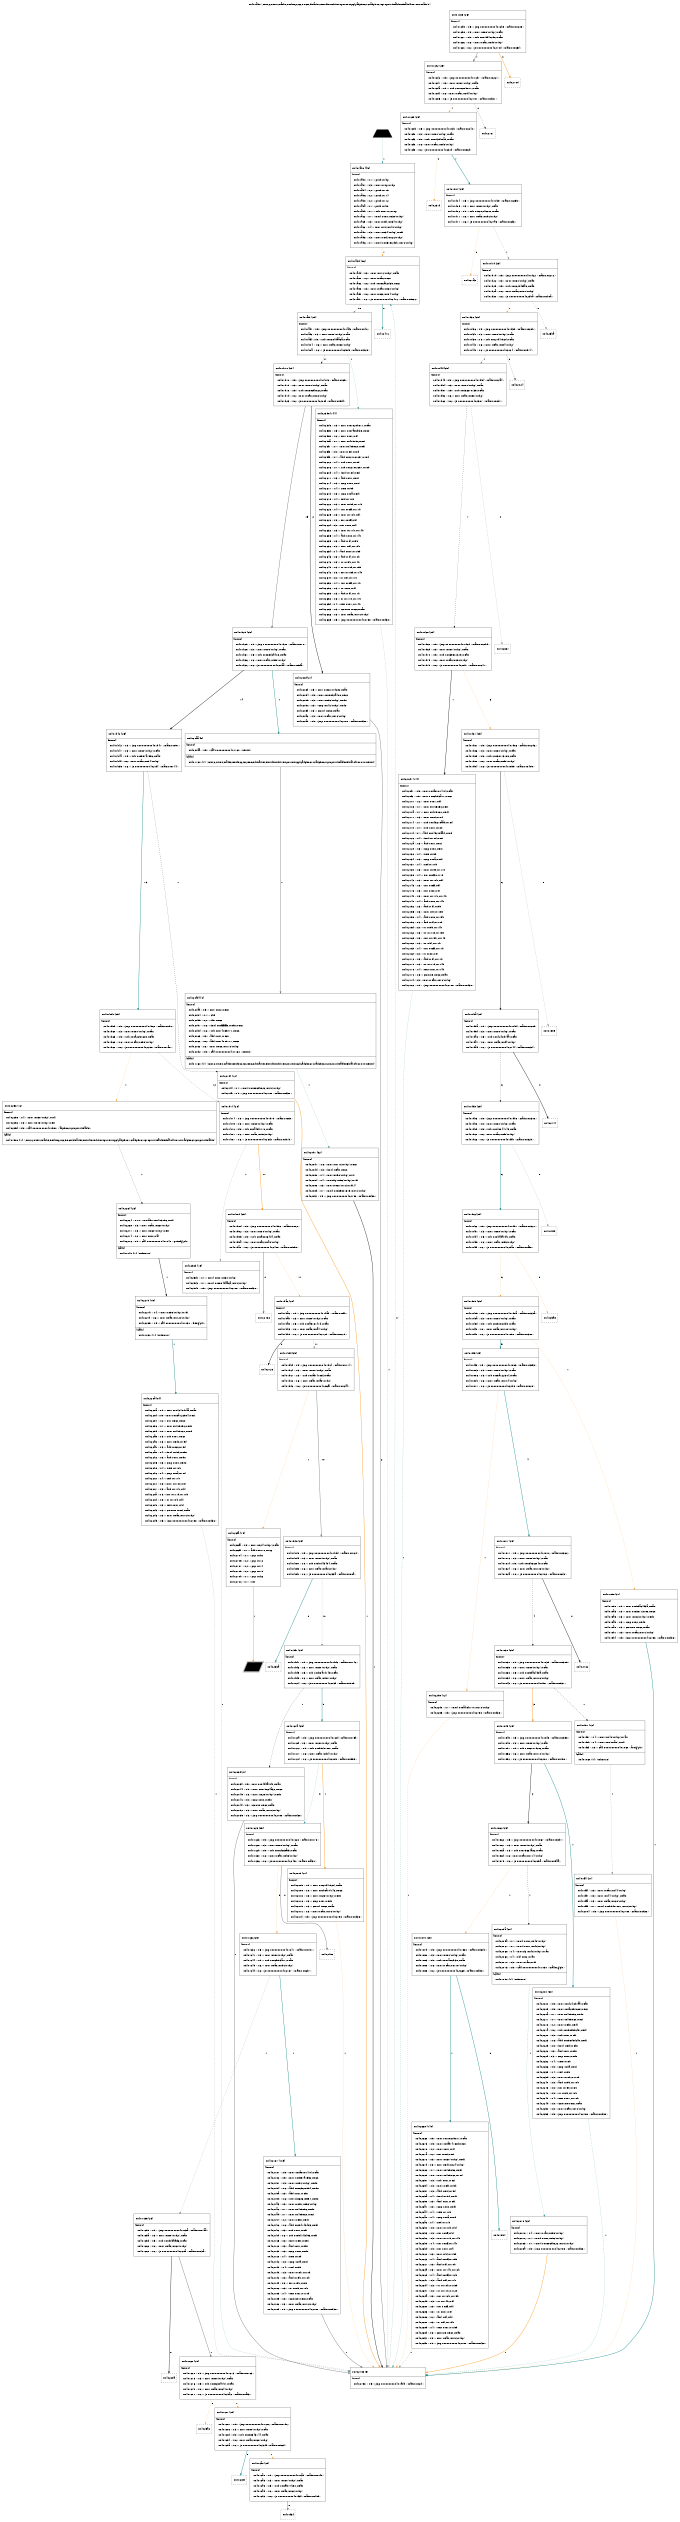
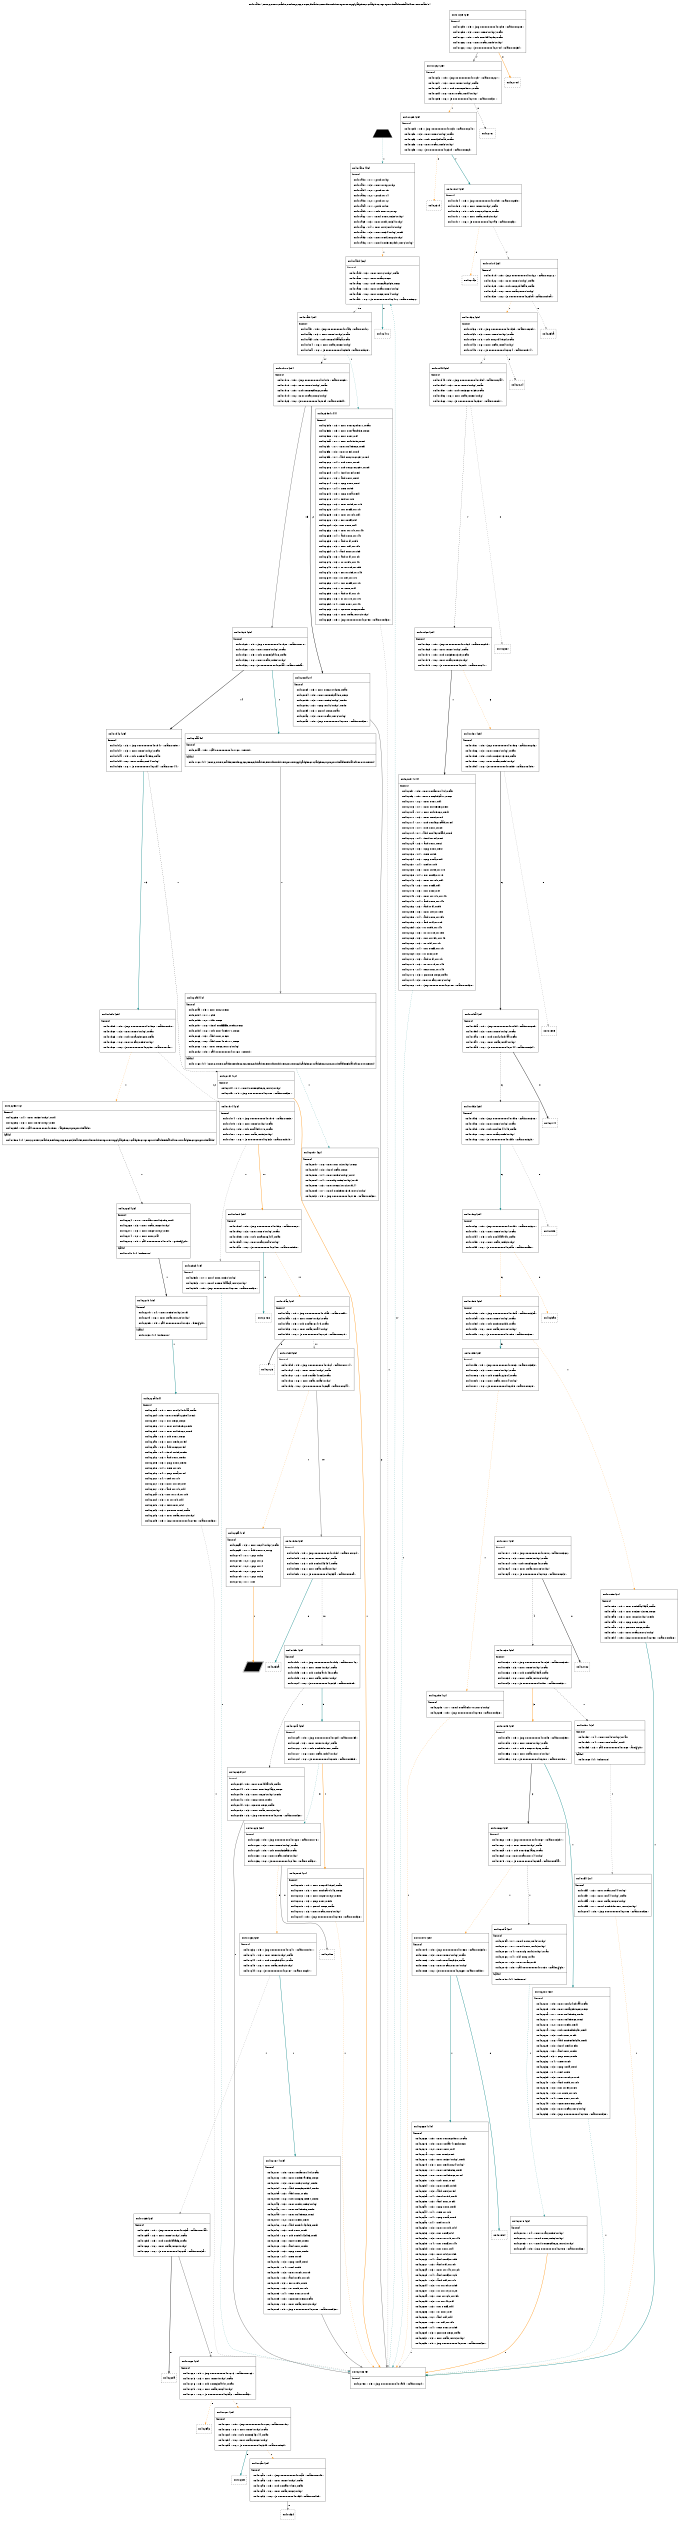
(516, 1463) -> none
(373, 1782) -> none
